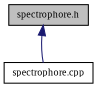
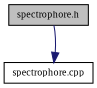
(42, 49) -> (55, 39)
